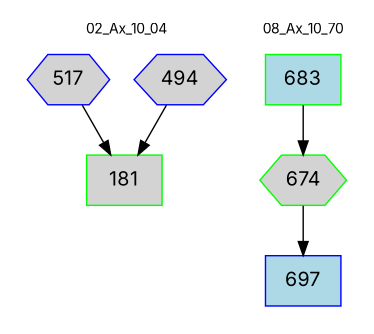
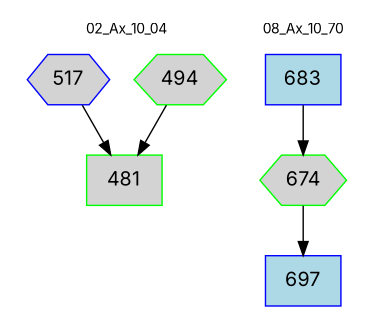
(180, 80) -> (180, 80)
(303, 80) -> (303, 80)
(124, 180) -> (124, 180)
